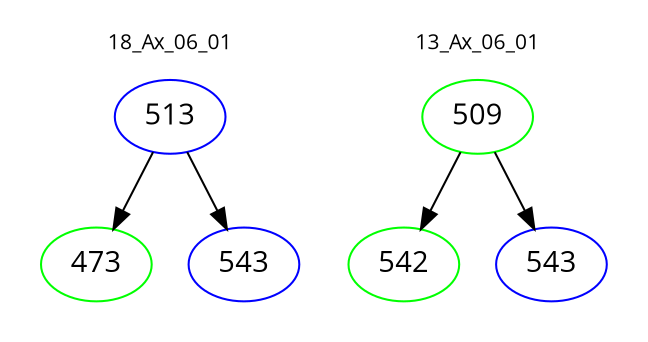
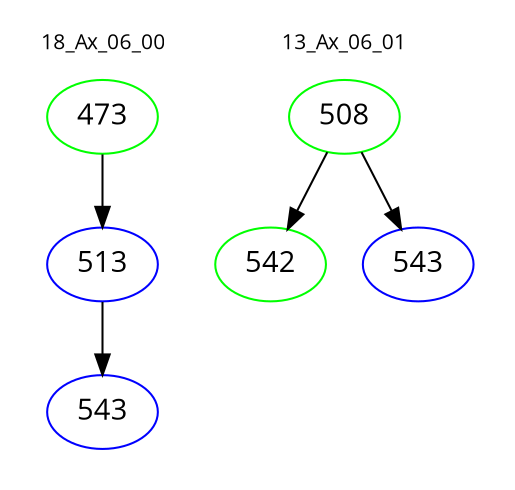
(170, 44) -> (104, 44)
(478, 117) -> (344, 117)
(138, 181) -> (102, 181)
